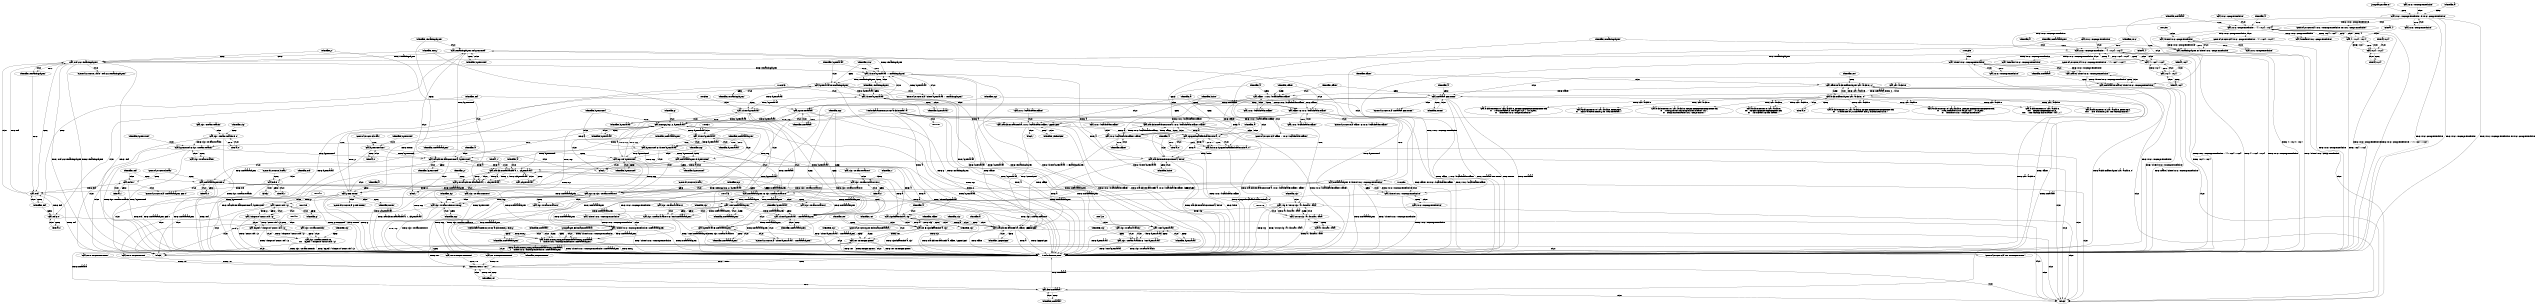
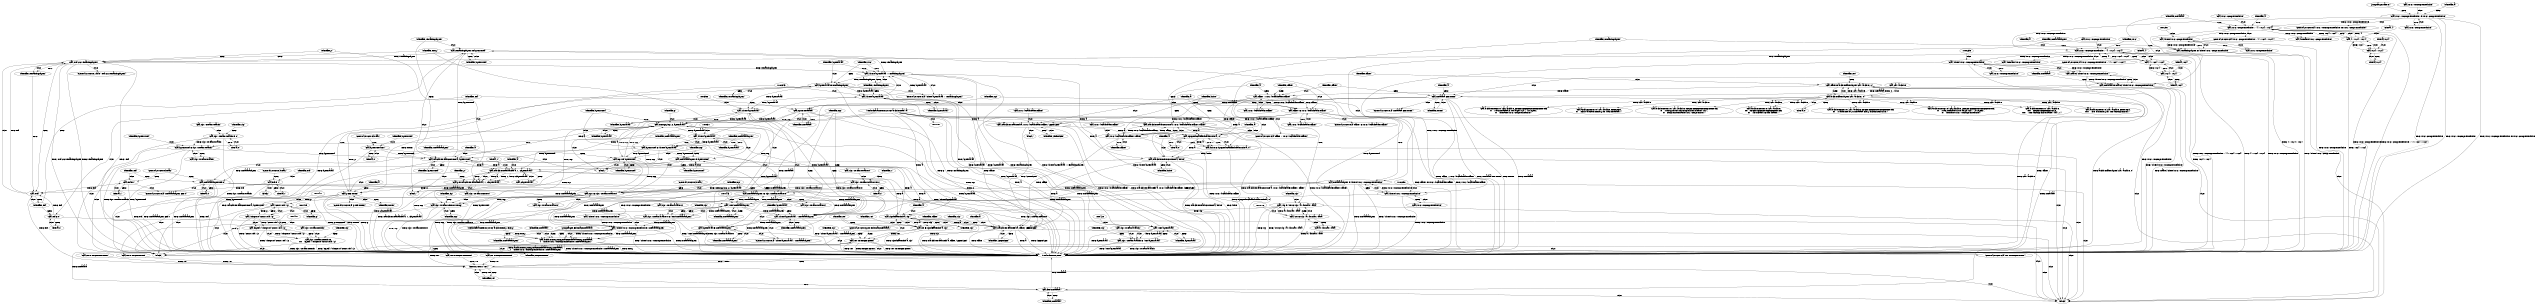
(758, 181) -> (905, 225)
(427, 190) -> (653, 222)
(523, 253) -> (203, 264)
